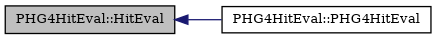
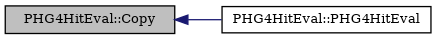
(90, 20) -> (90, 20)
